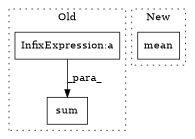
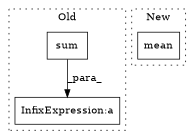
(67, 74) -> (67, 74)
